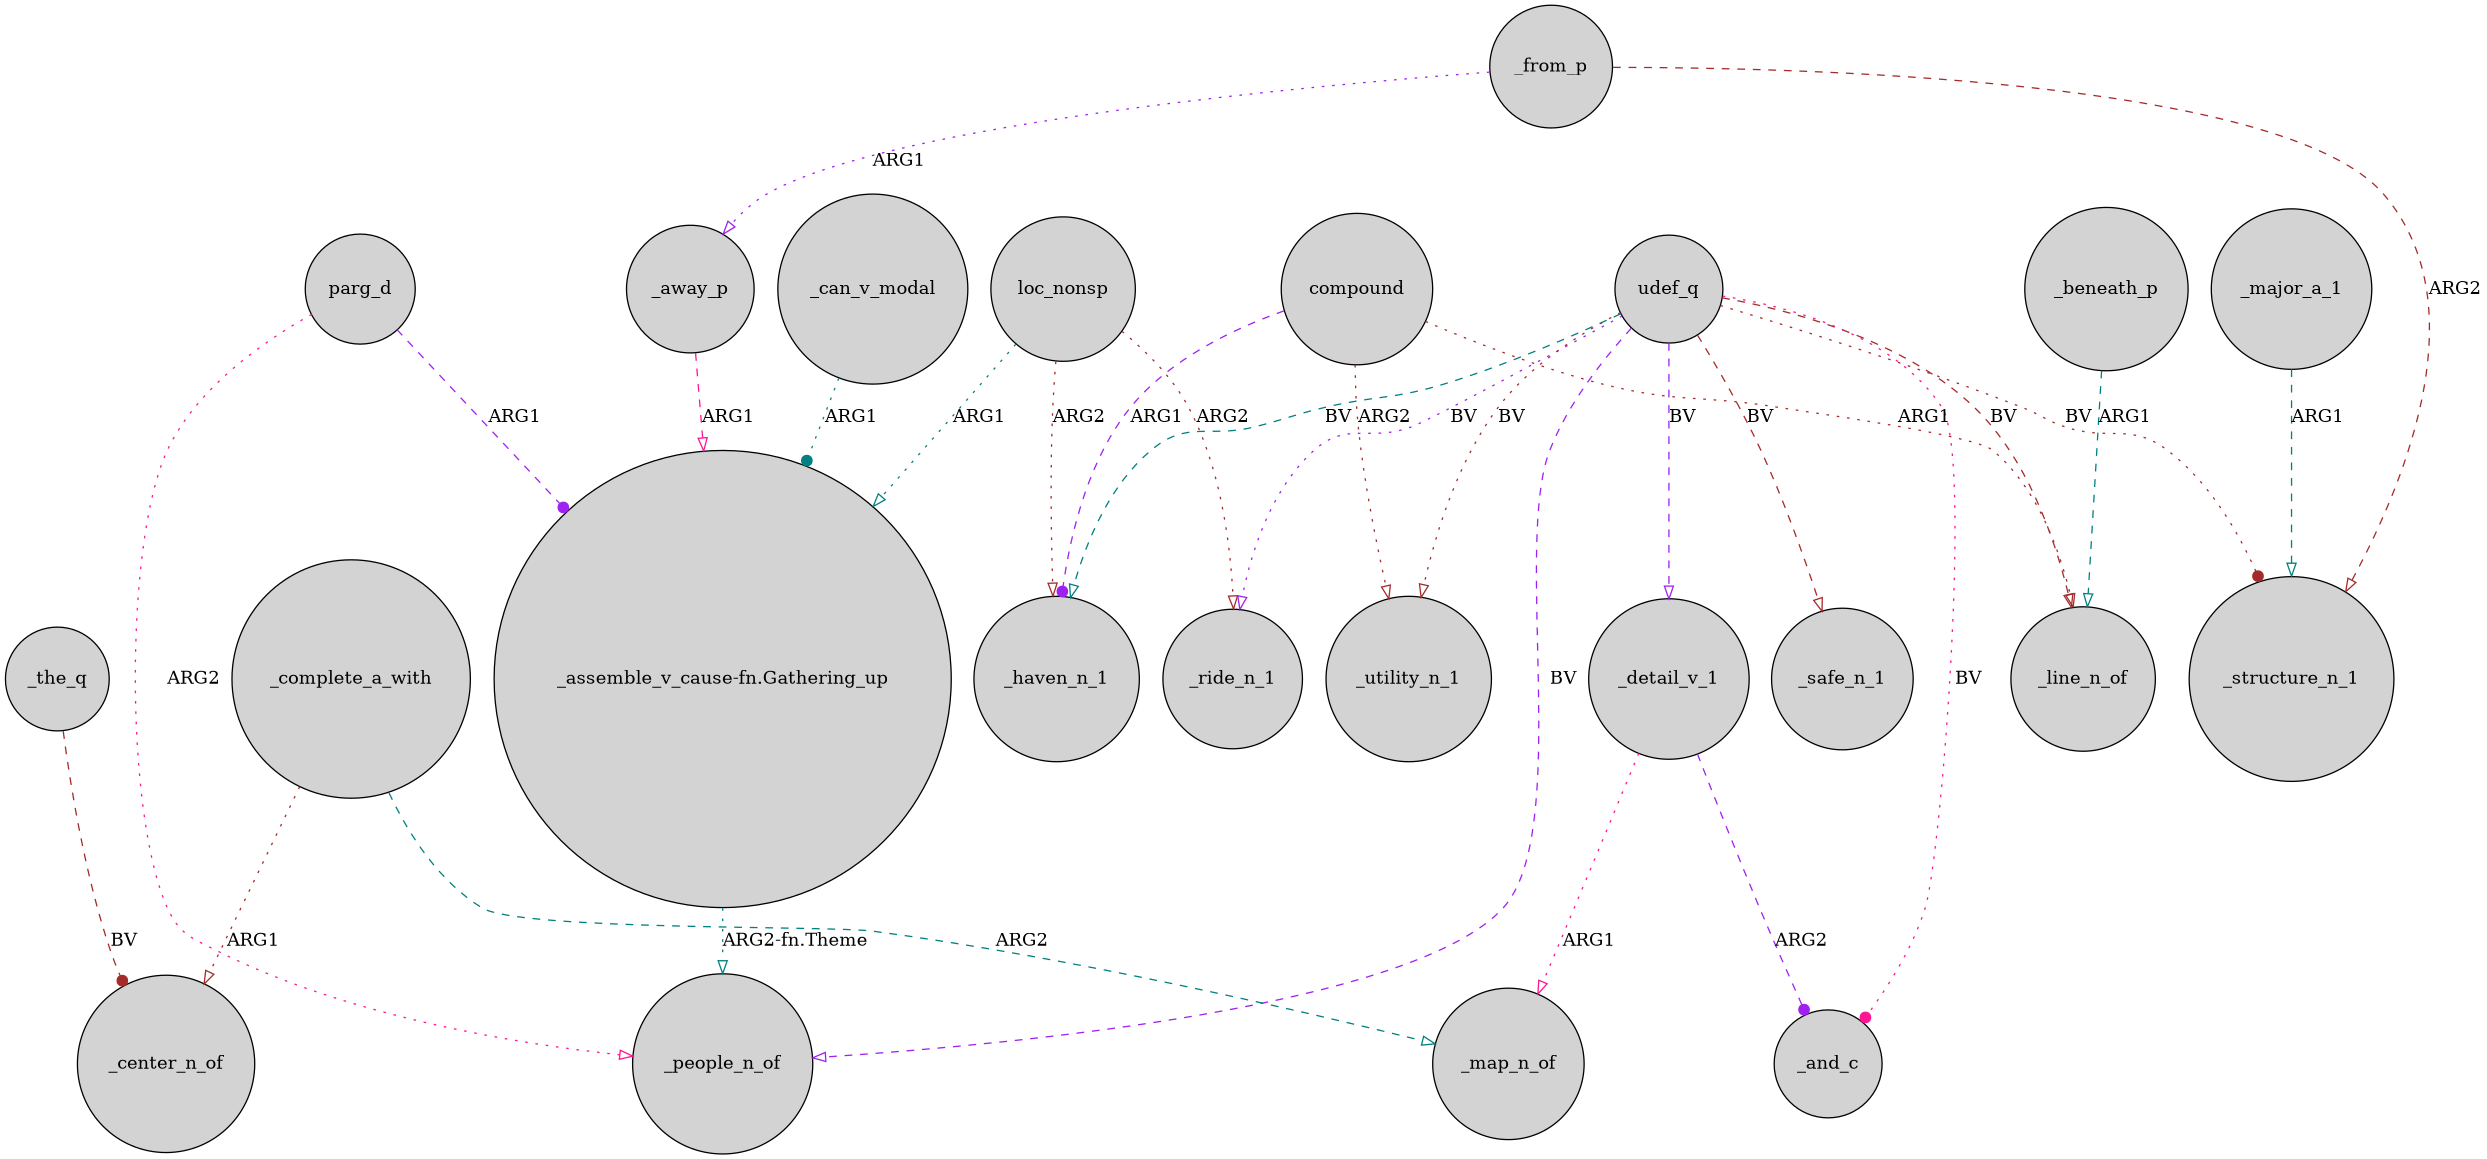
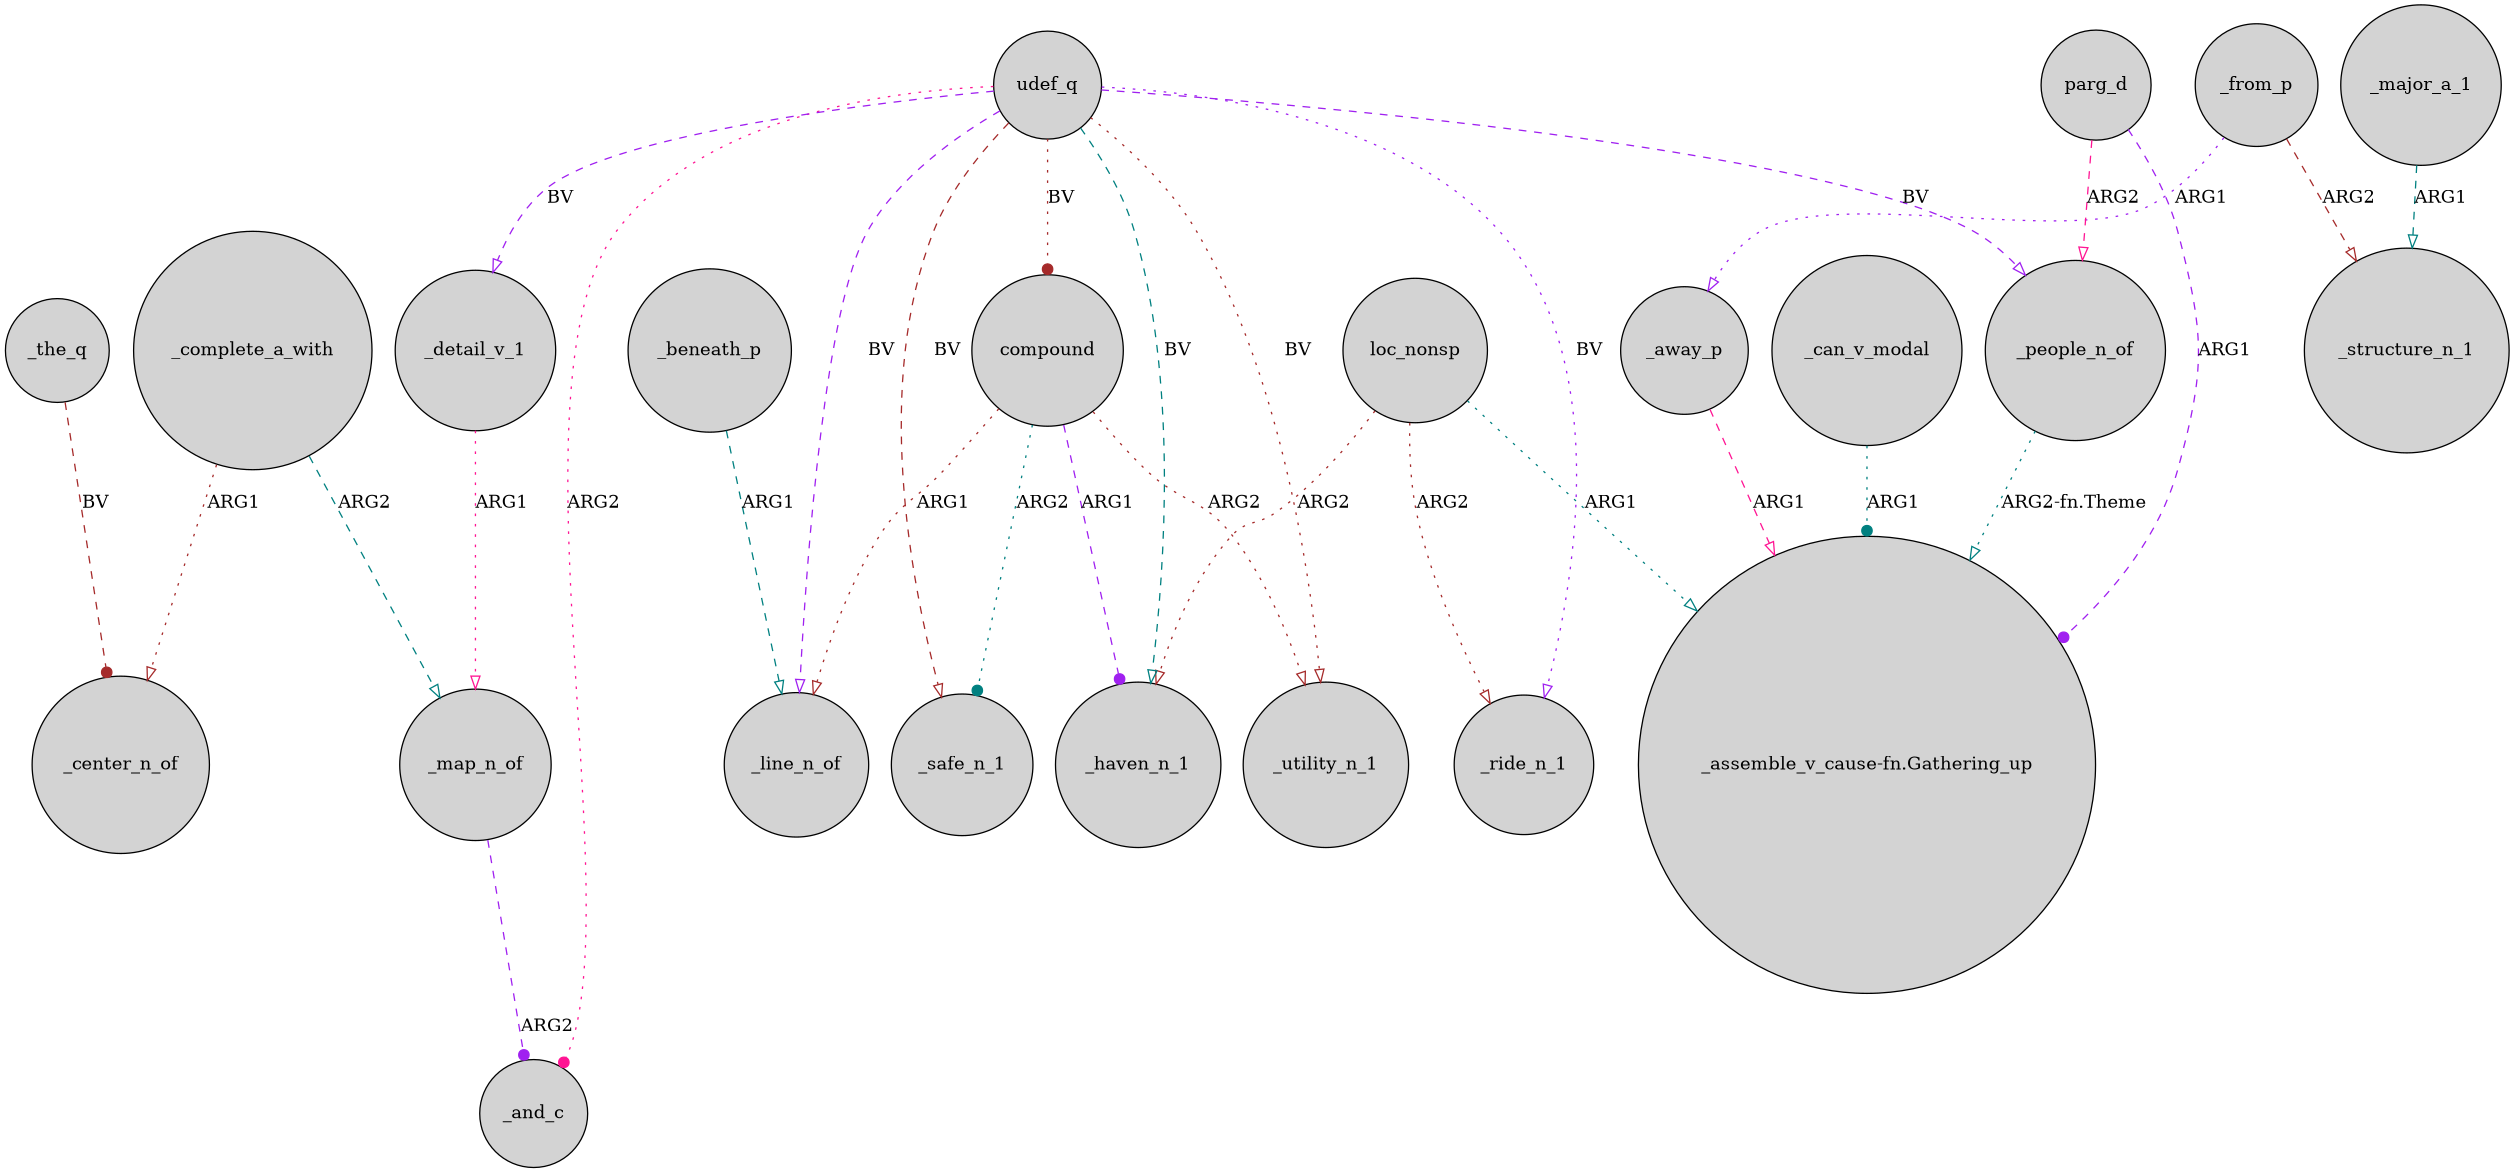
(1958, 394) -> (831, 363)
(2016, 405) -> (1048, 201)
none -> (1005, 555)
(1969, 679) -> (594, 503)
(145, 821) -> (2088, 194)
(1748, 880) -> (505, 945)
(723, 936) -> (2006, 490)
